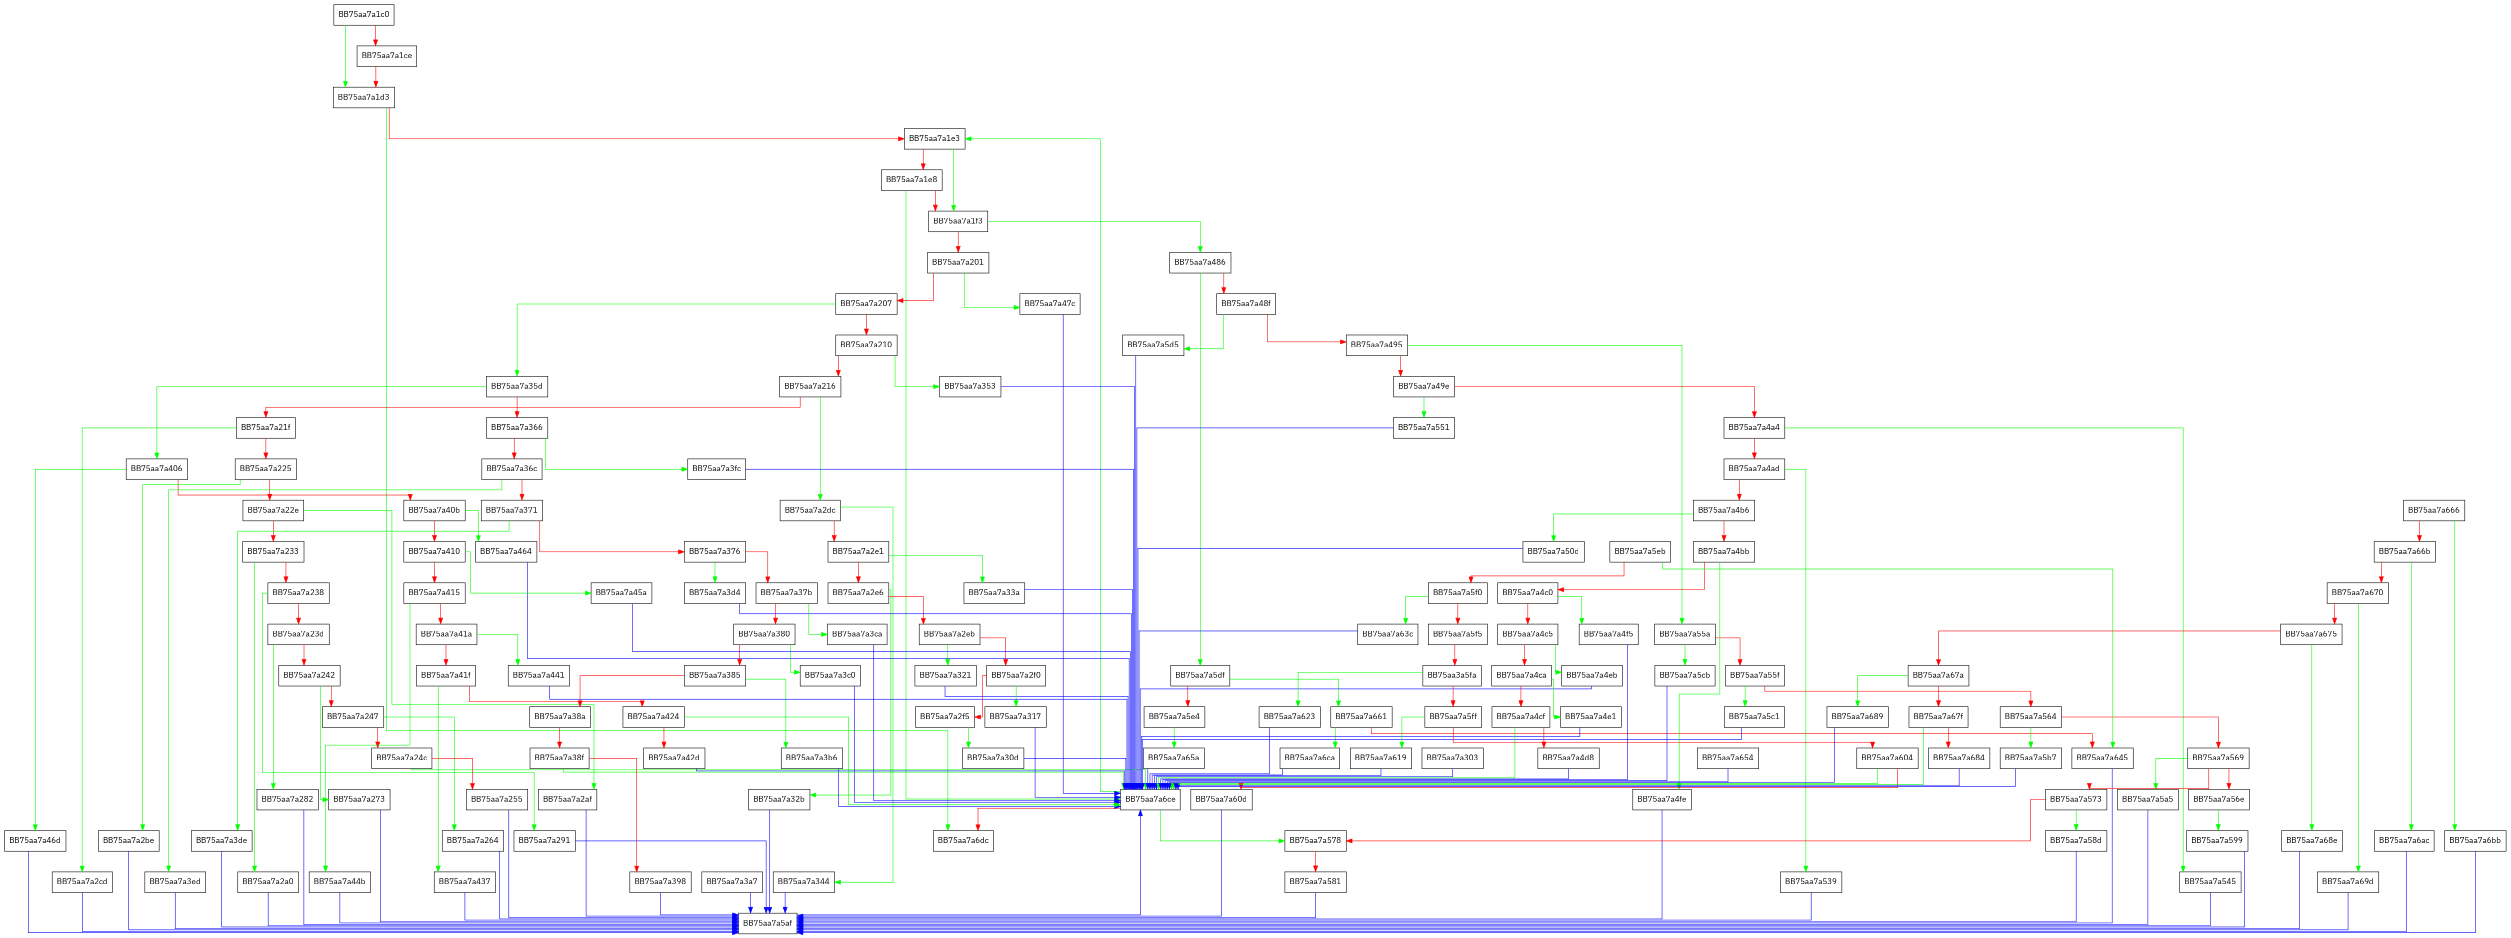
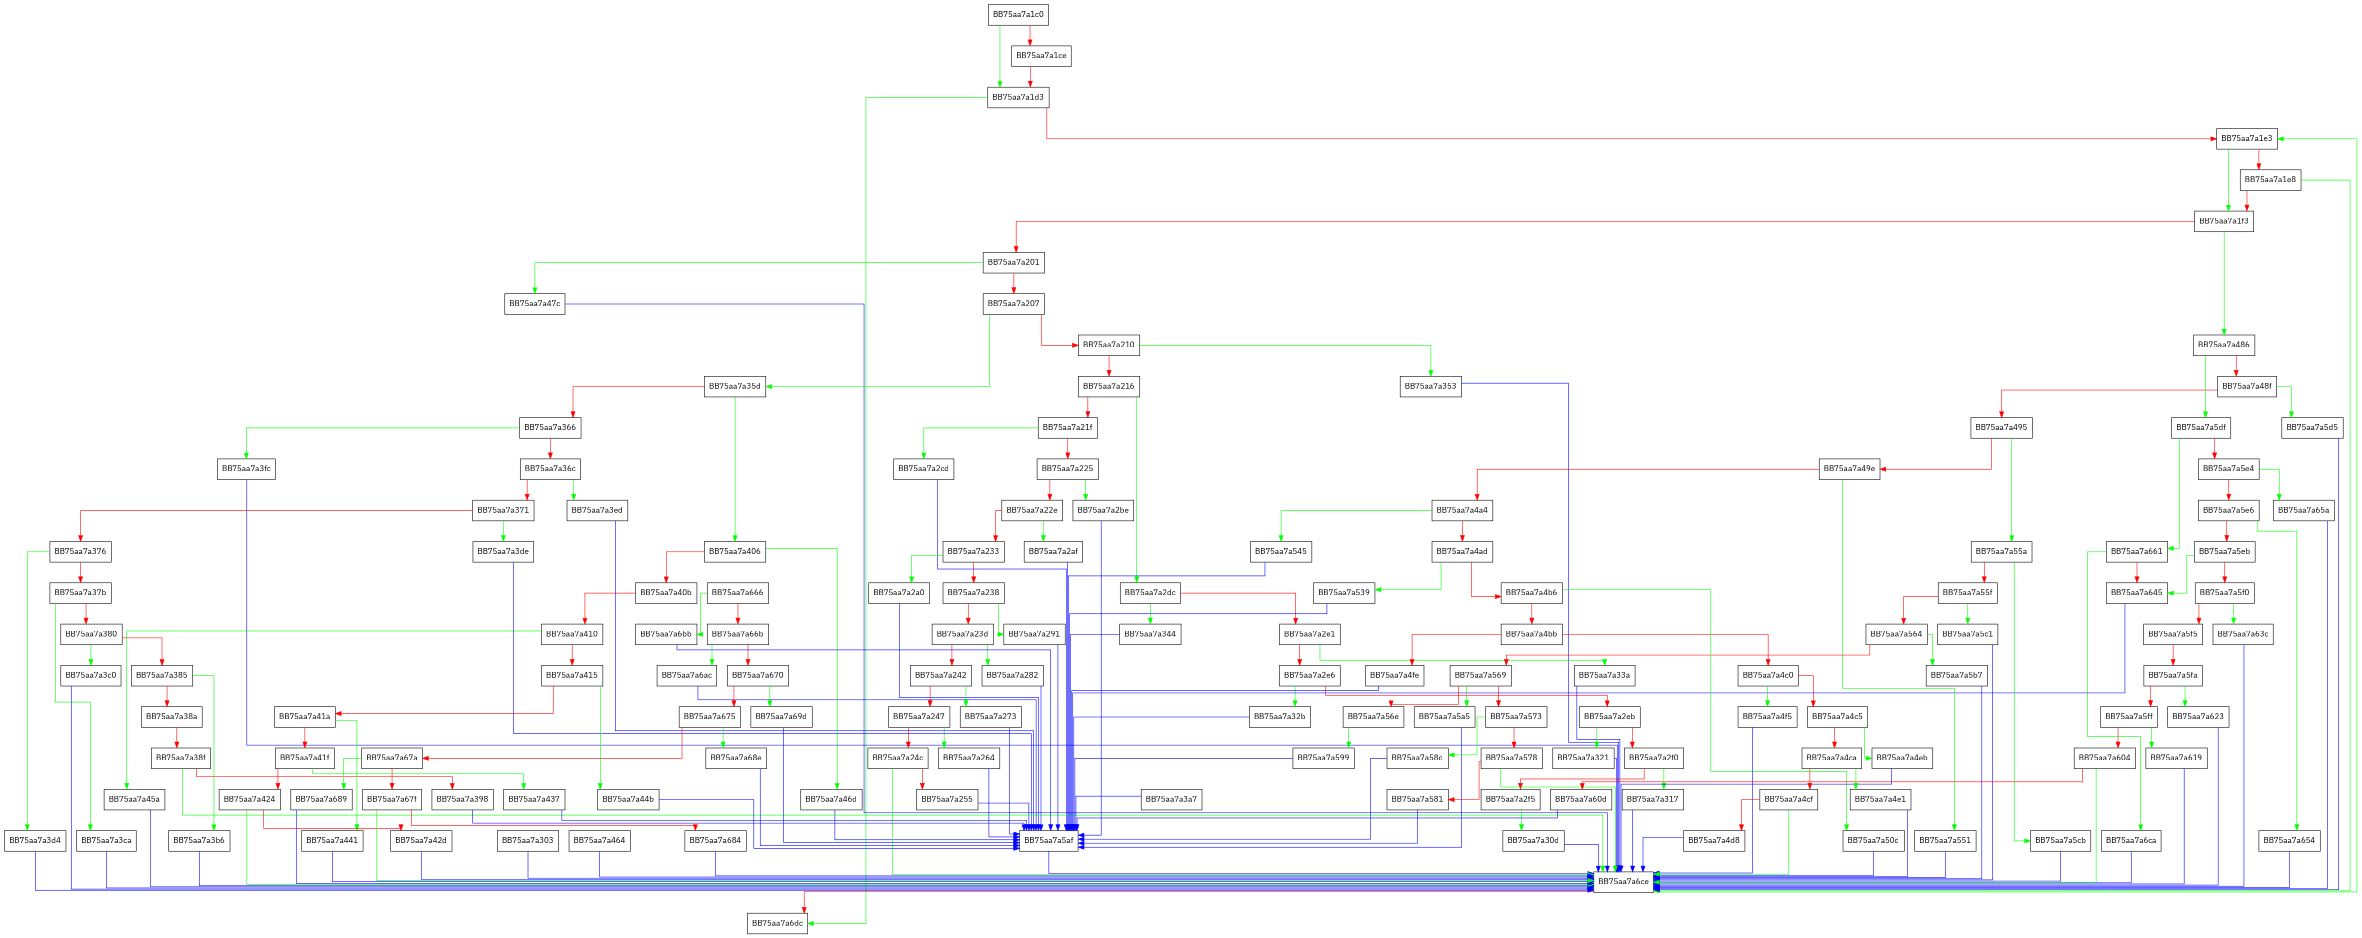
none -> (2229, 511)
(478, 517) -> none
(1452, 676) -> (2173, 676)
(1720, 693) -> (1444, 634)
(1204, 841) -> (1588, 787)
